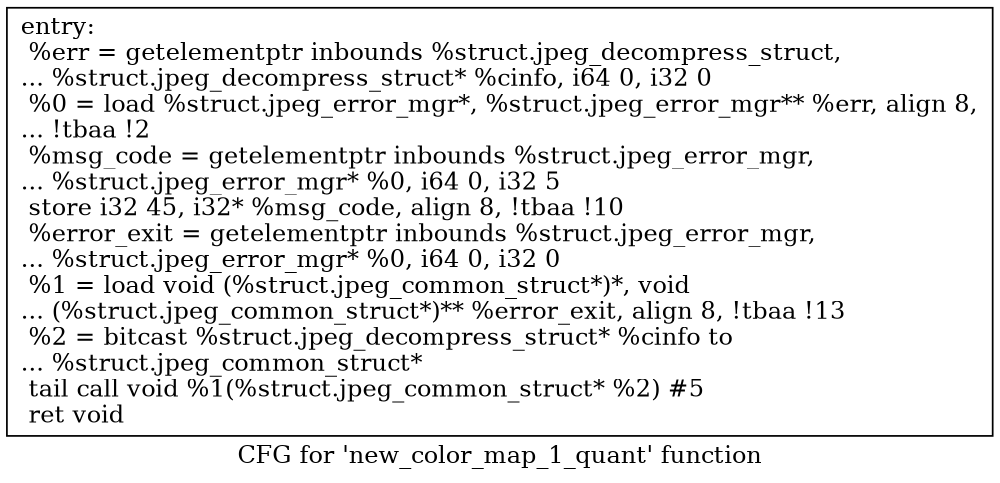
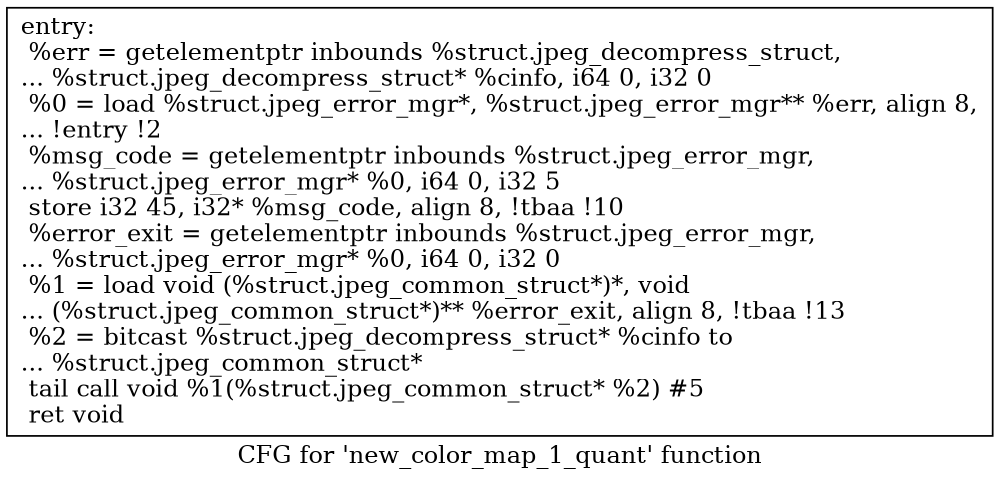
(86, 130) -> (91, 130)
